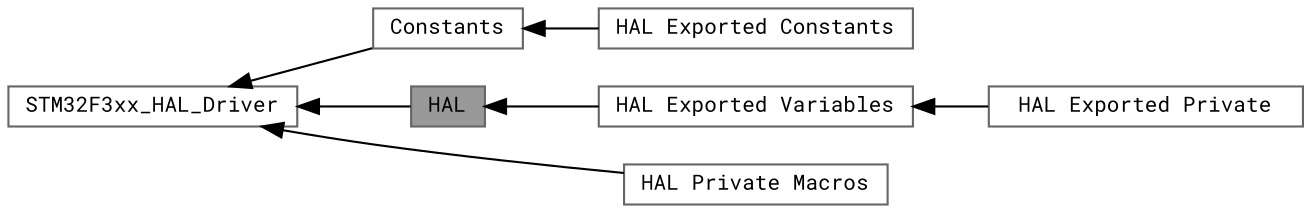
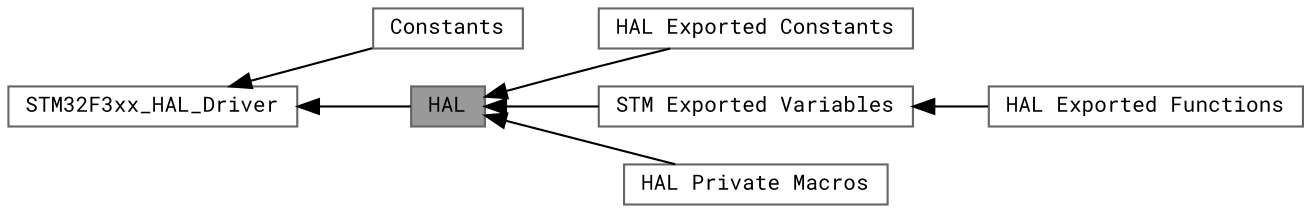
(572, 28) -> (588, 69)
(756, 106) -> (756, 106)
(1146, 106) -> (1146, 106)
(453, 155) -> (590, 143)
